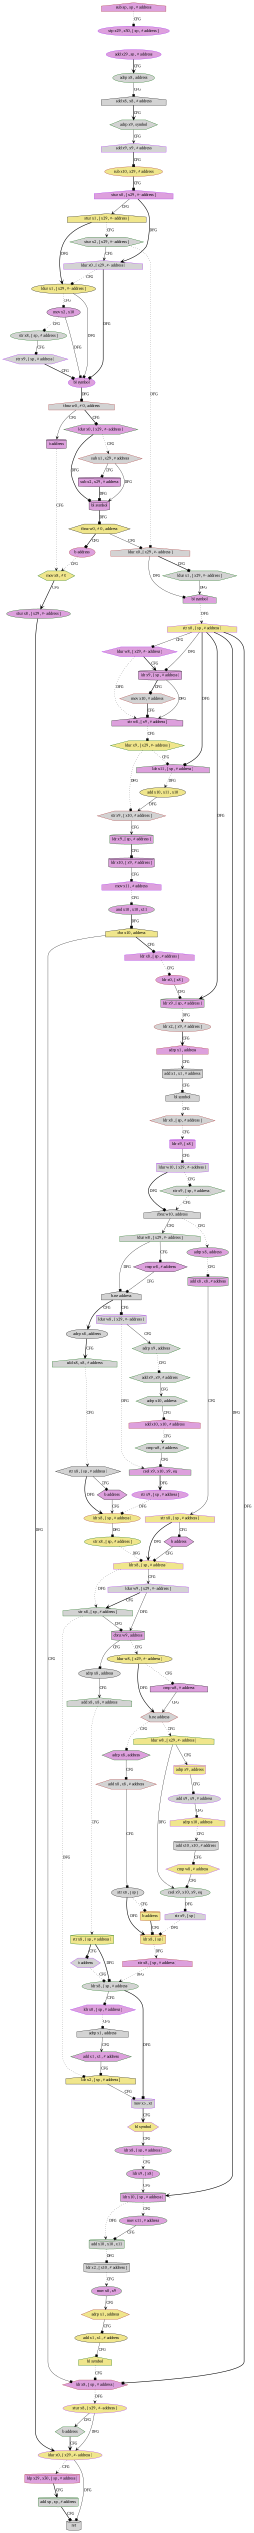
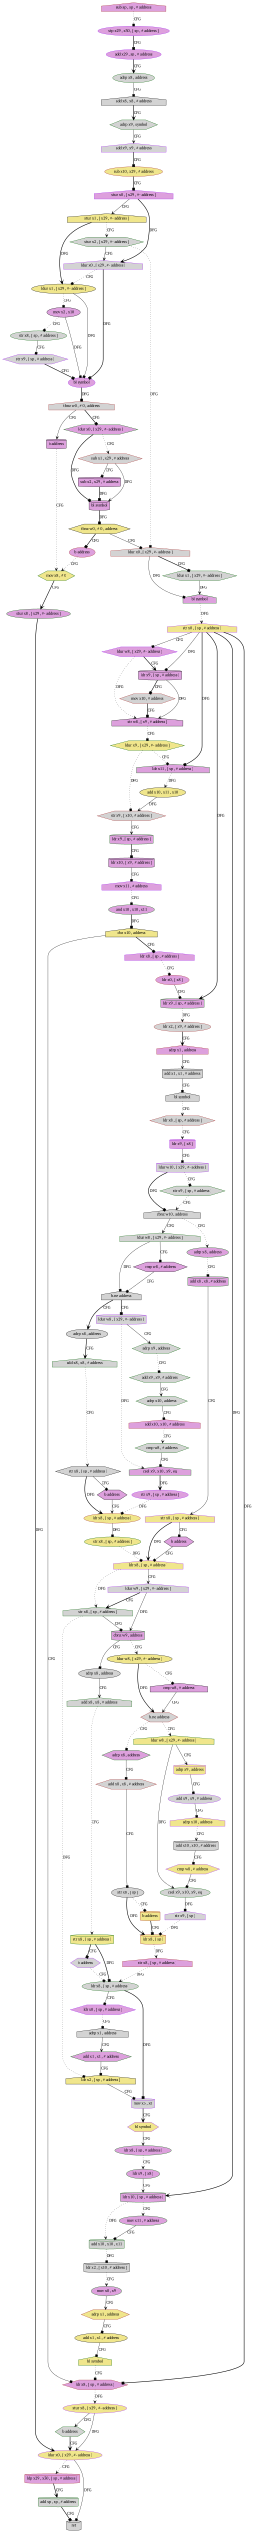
none -> (134, 41)
